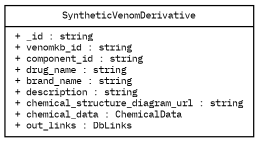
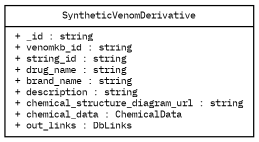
(79, 59) -> (71, 59)
